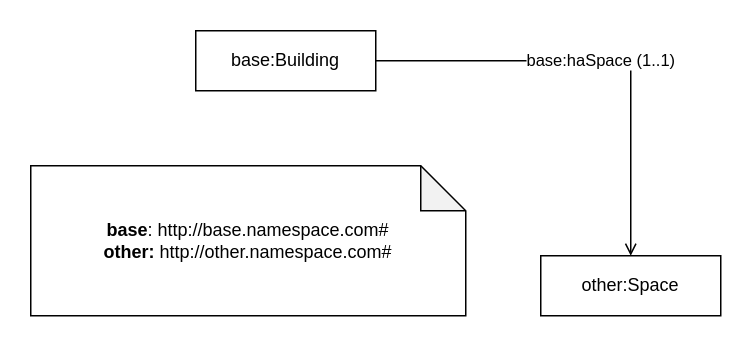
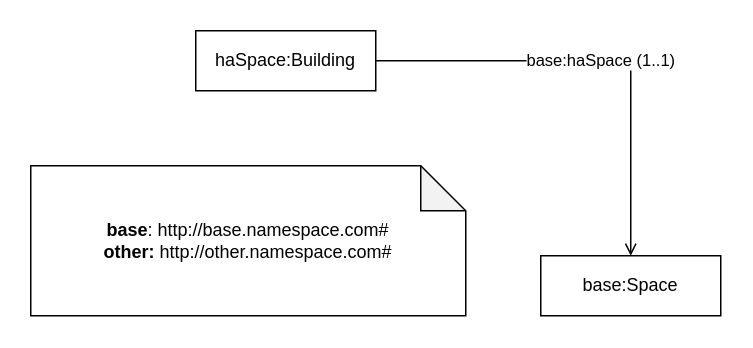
(286, 61) -> (286, 61)
(631, 286) -> (631, 286)
